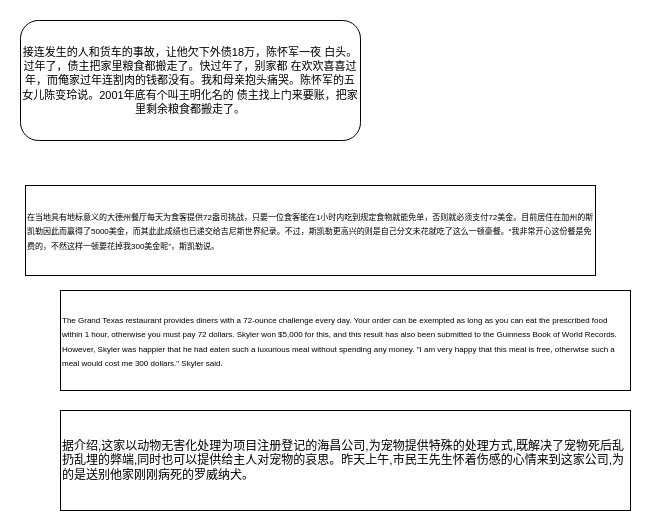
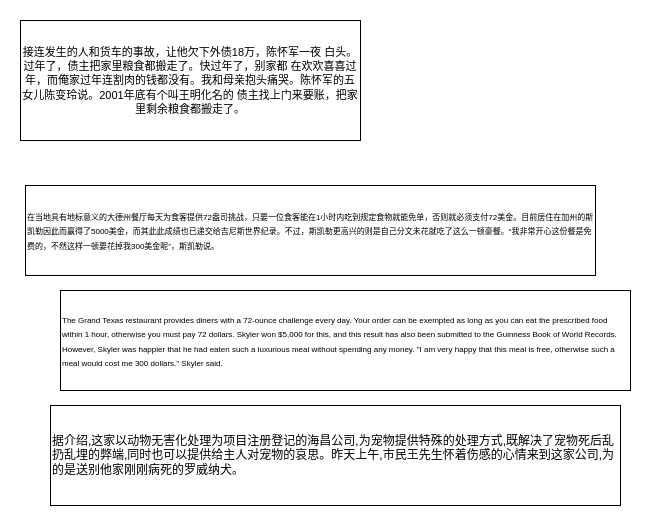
(191, 81) -> (191, 81)
(346, 461) -> (336, 456)
